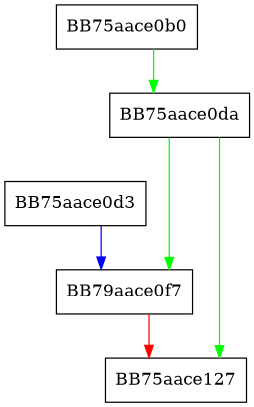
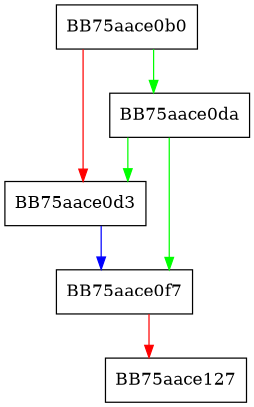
none -> (83, 109)
(220, 242) -> (128, 153)
(124, 292) -> (124, 292)
